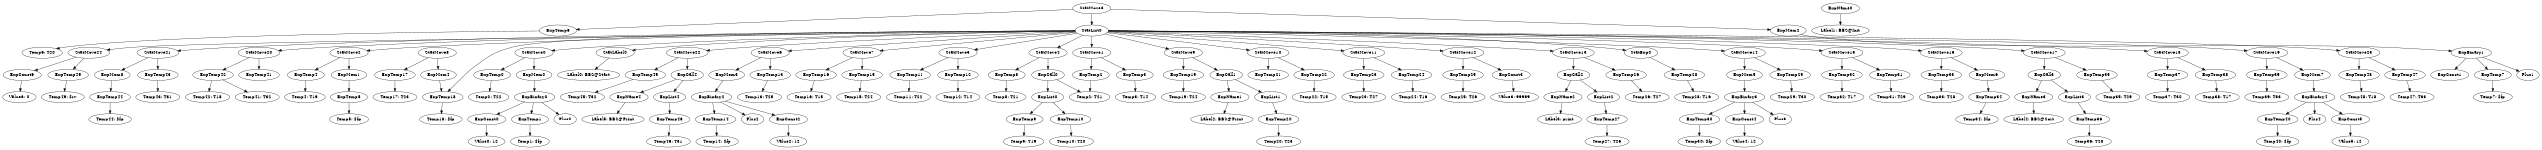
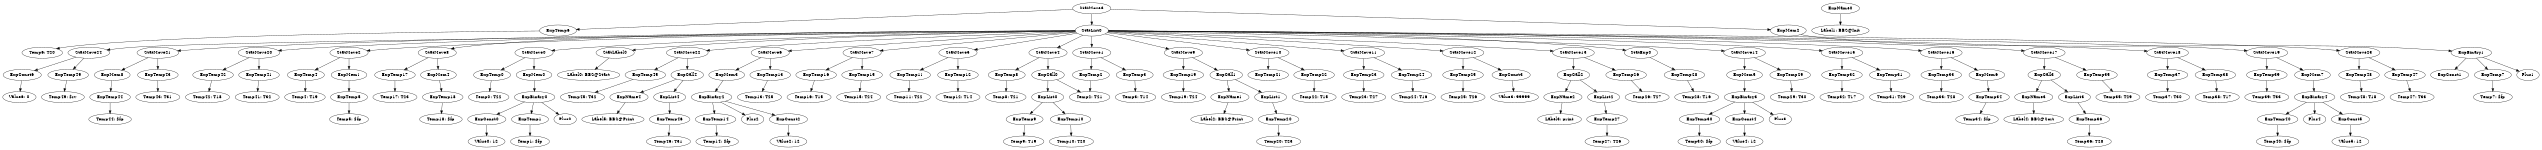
(755, 34) -> (764, 34)
(234, 85) -> (258, 85)
